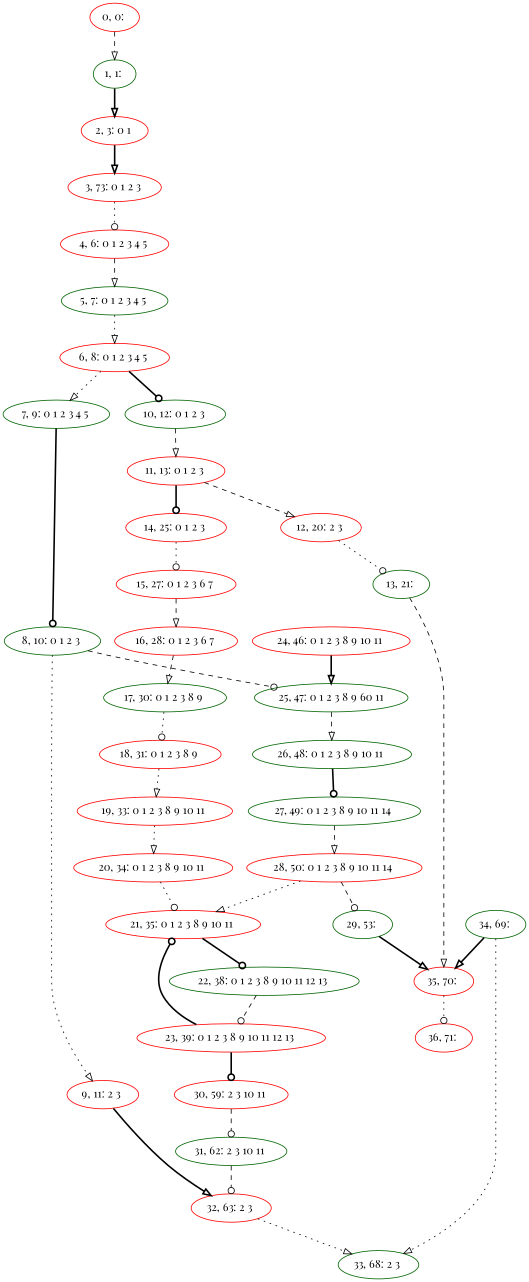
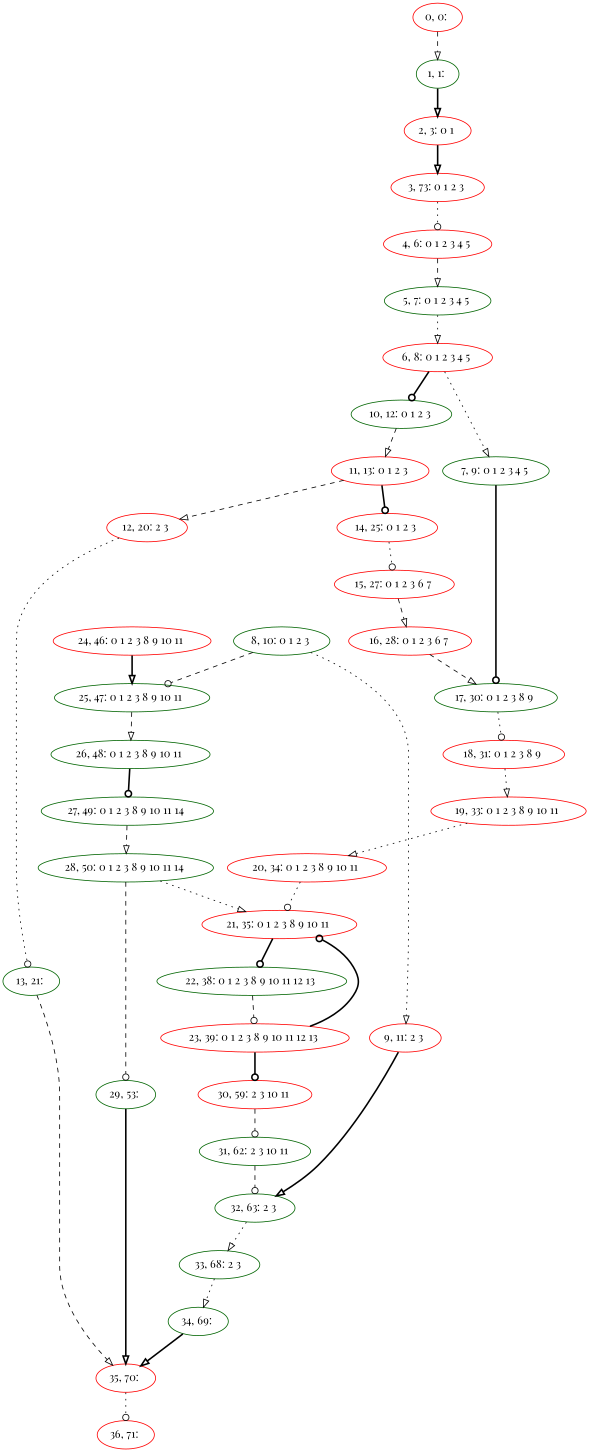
(54, 524) -> (496, 581)
(331, 698) -> (132, 698)
(334, 868) -> (126, 868)
(496, 1113) -> (210, 1289)
(231, 1208) -> (255, 1208)
